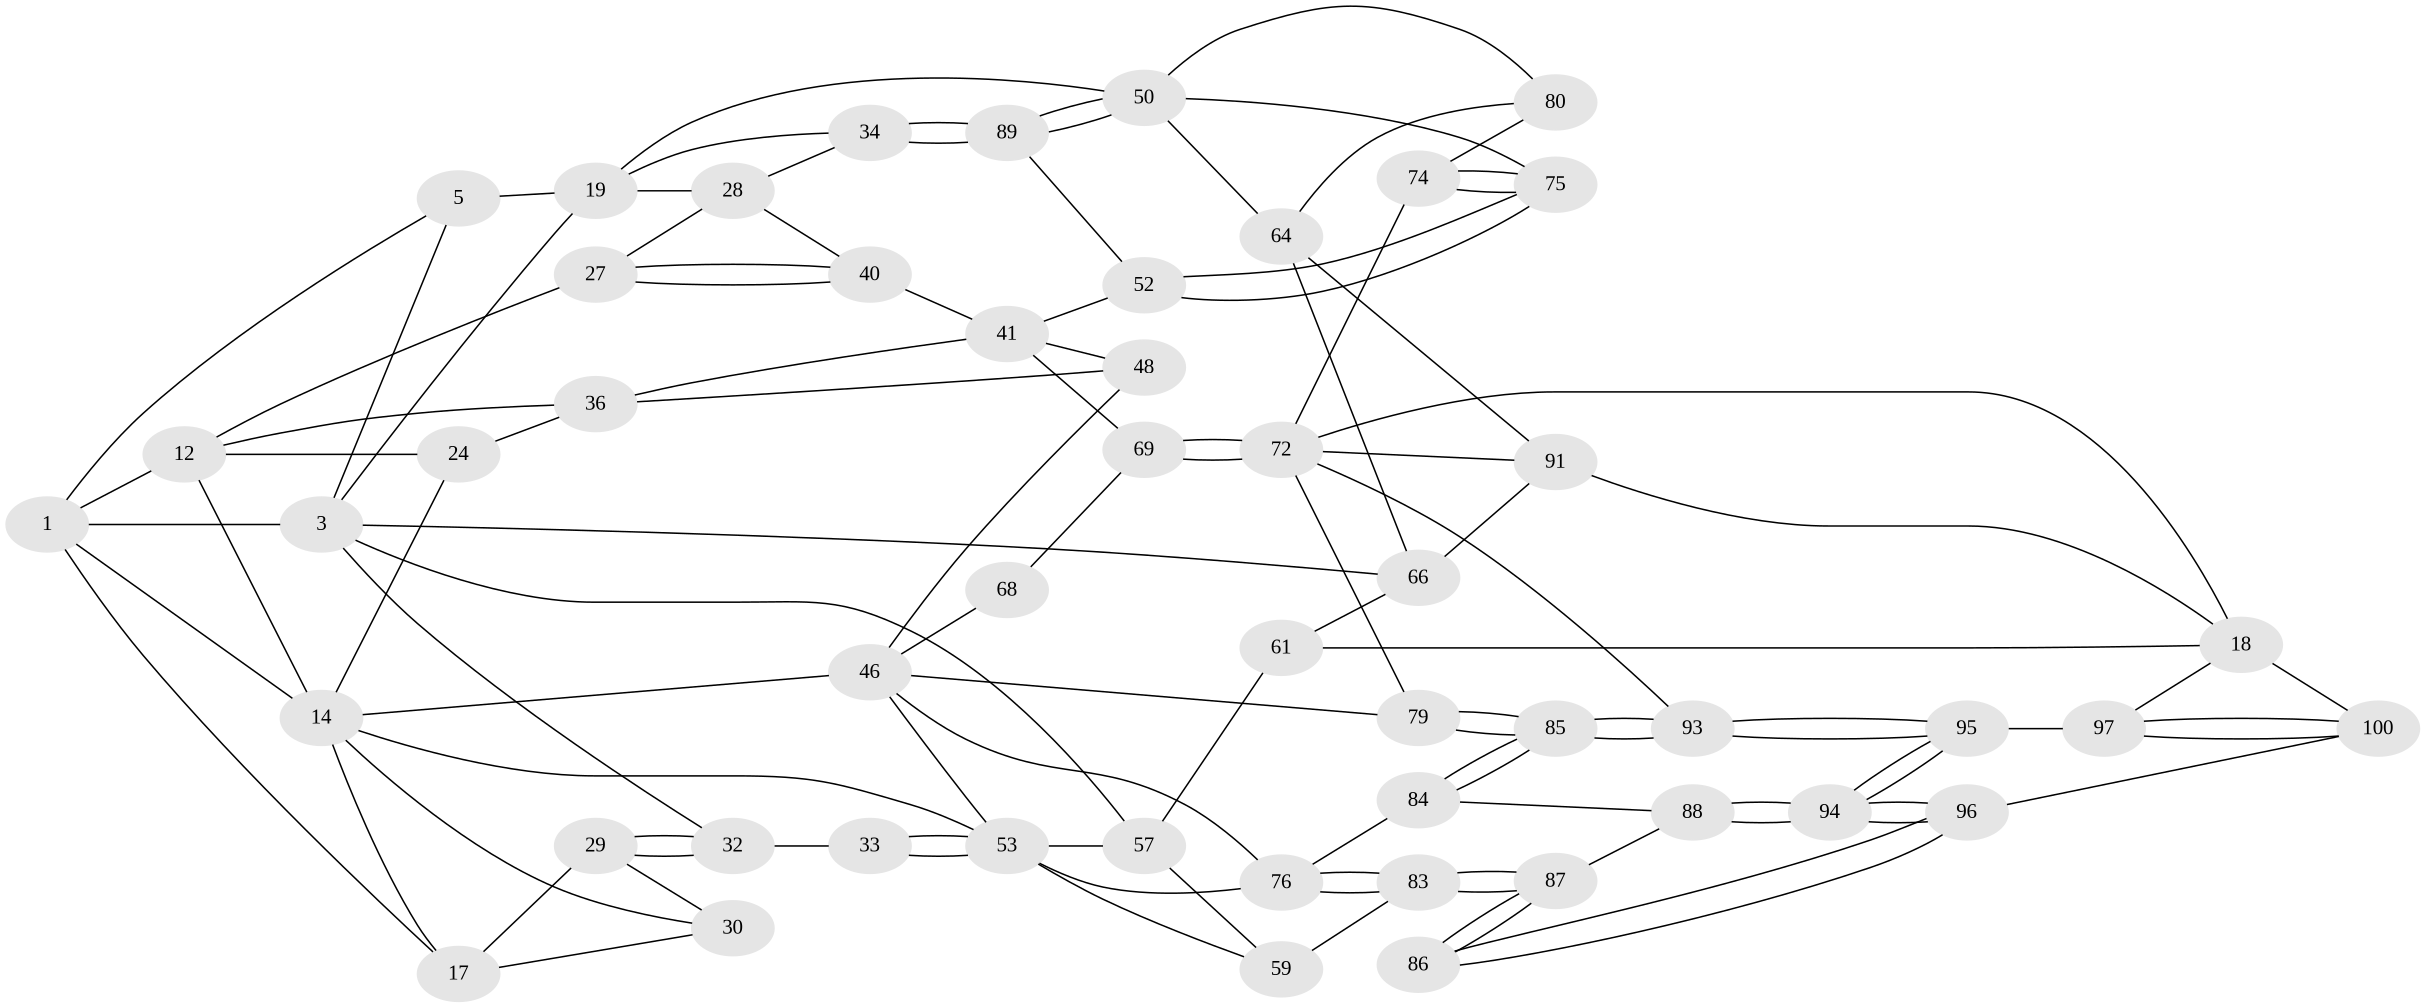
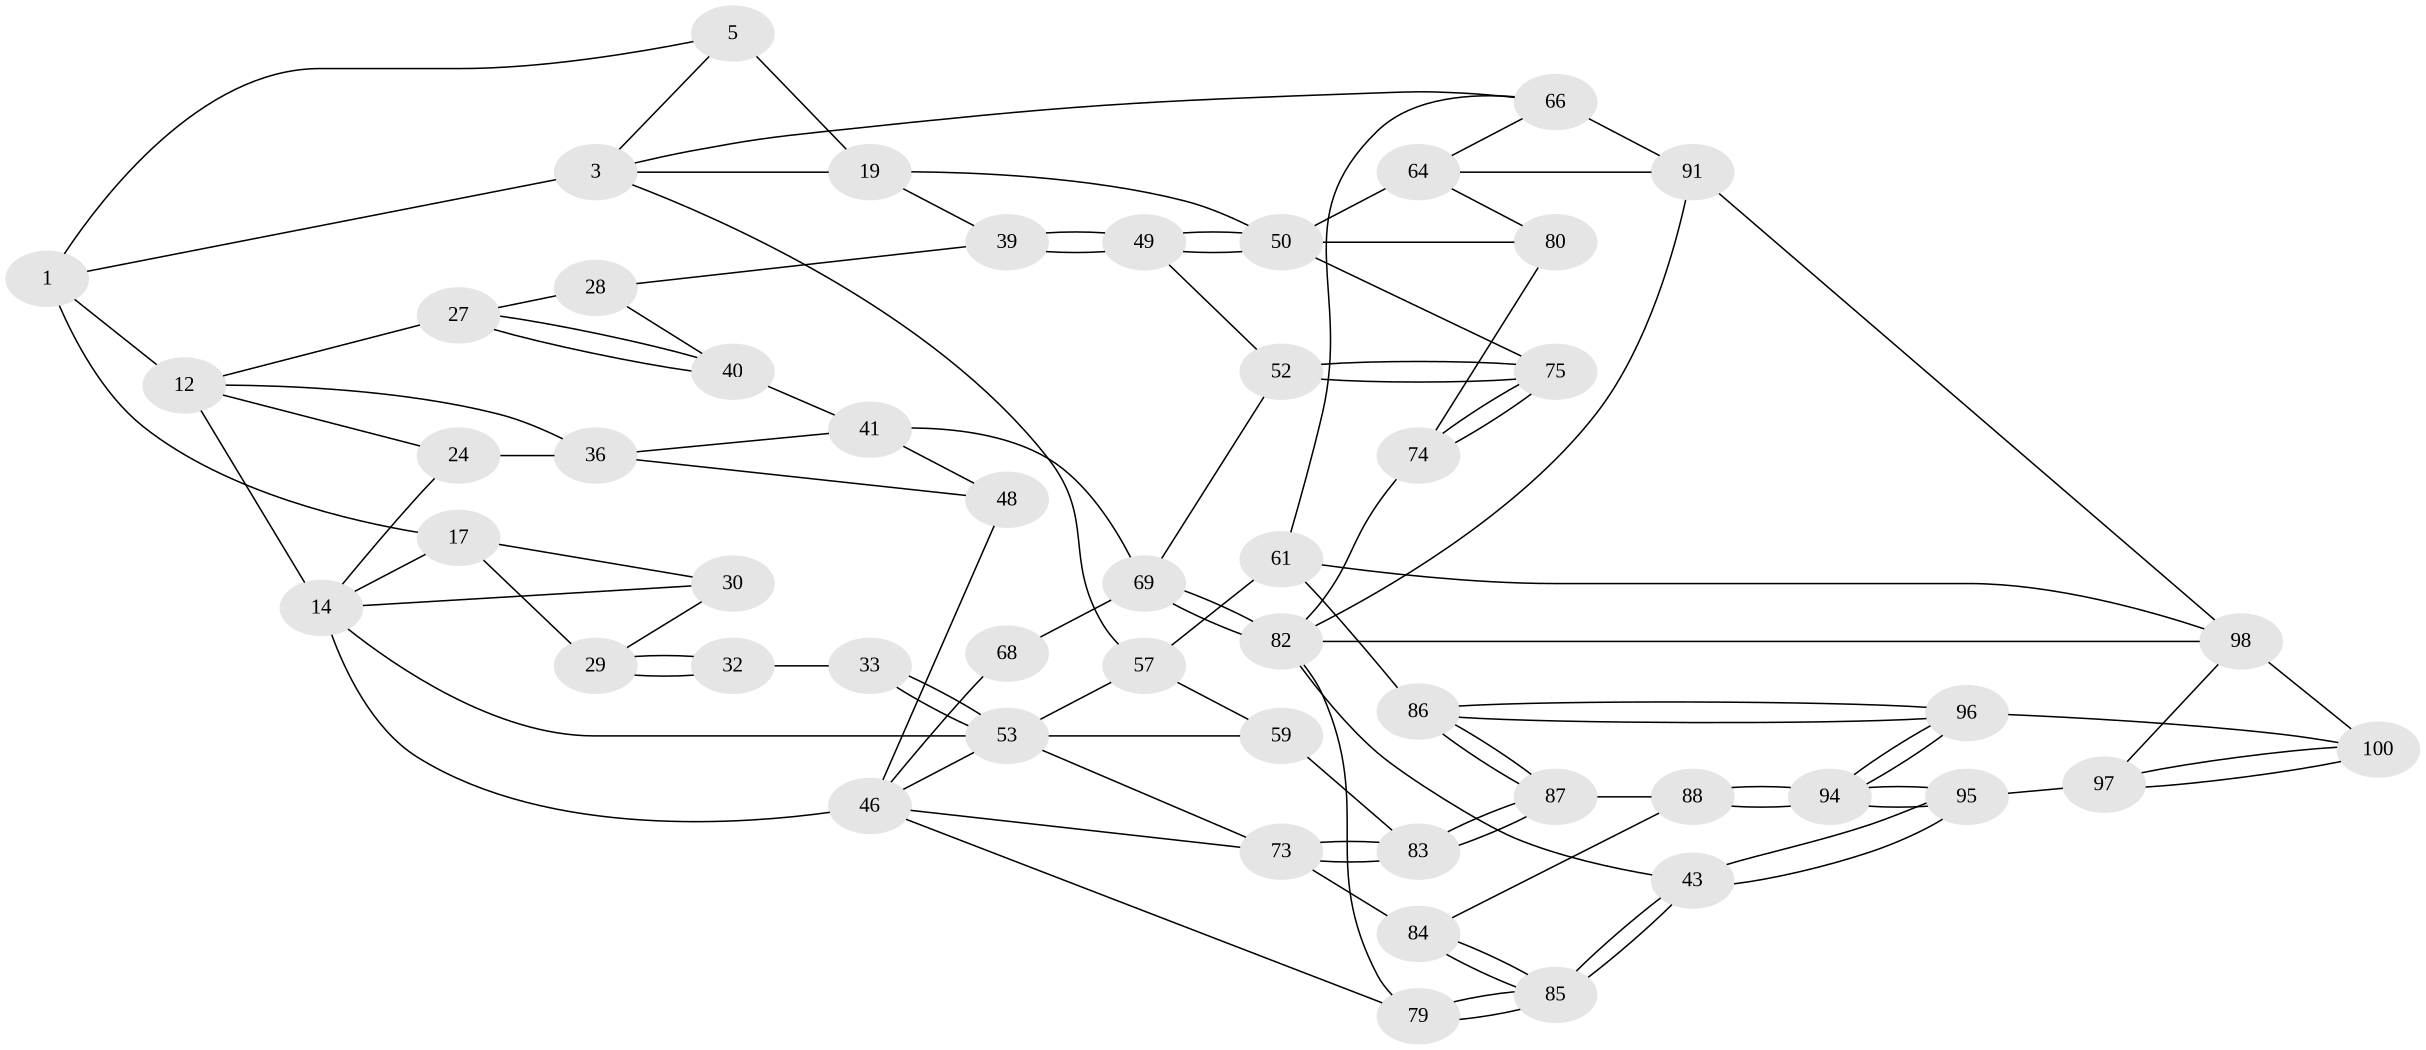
(870, 133) -> (1007, 242)
(1007, 133) -> (1144, 242)
(665, 191) -> none
(1076, 310) -> (1213, 478)
(1281, 450) -> (1281, 641)
(184, 621) -> none
none -> (1350, 631)
(2241, 645) -> (2241, 641)
(504, 693) -> none
(1693, 729) -> (1693, 881)
(1281, 883) -> (1281, 852)
